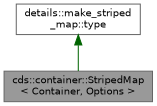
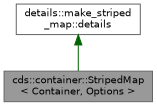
(78, 19) -> (78, 19)
